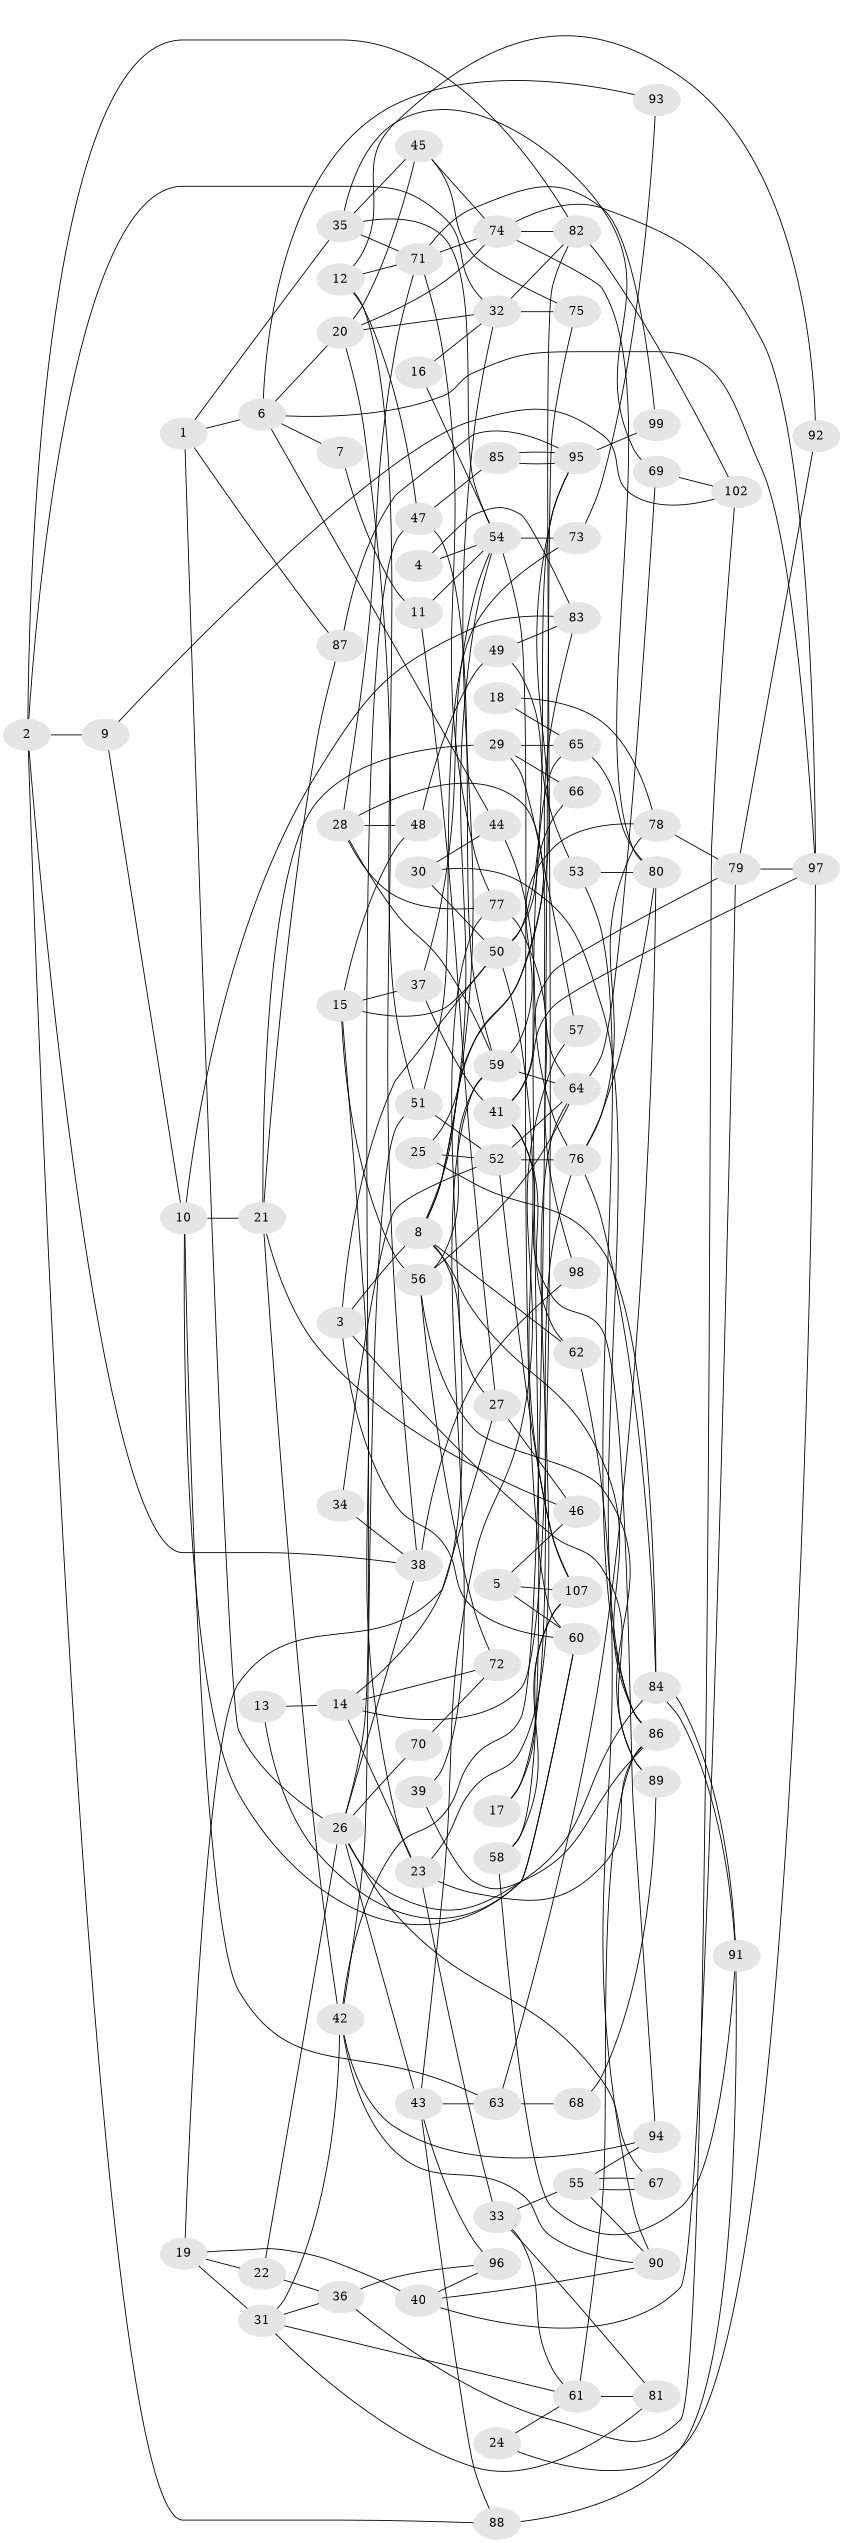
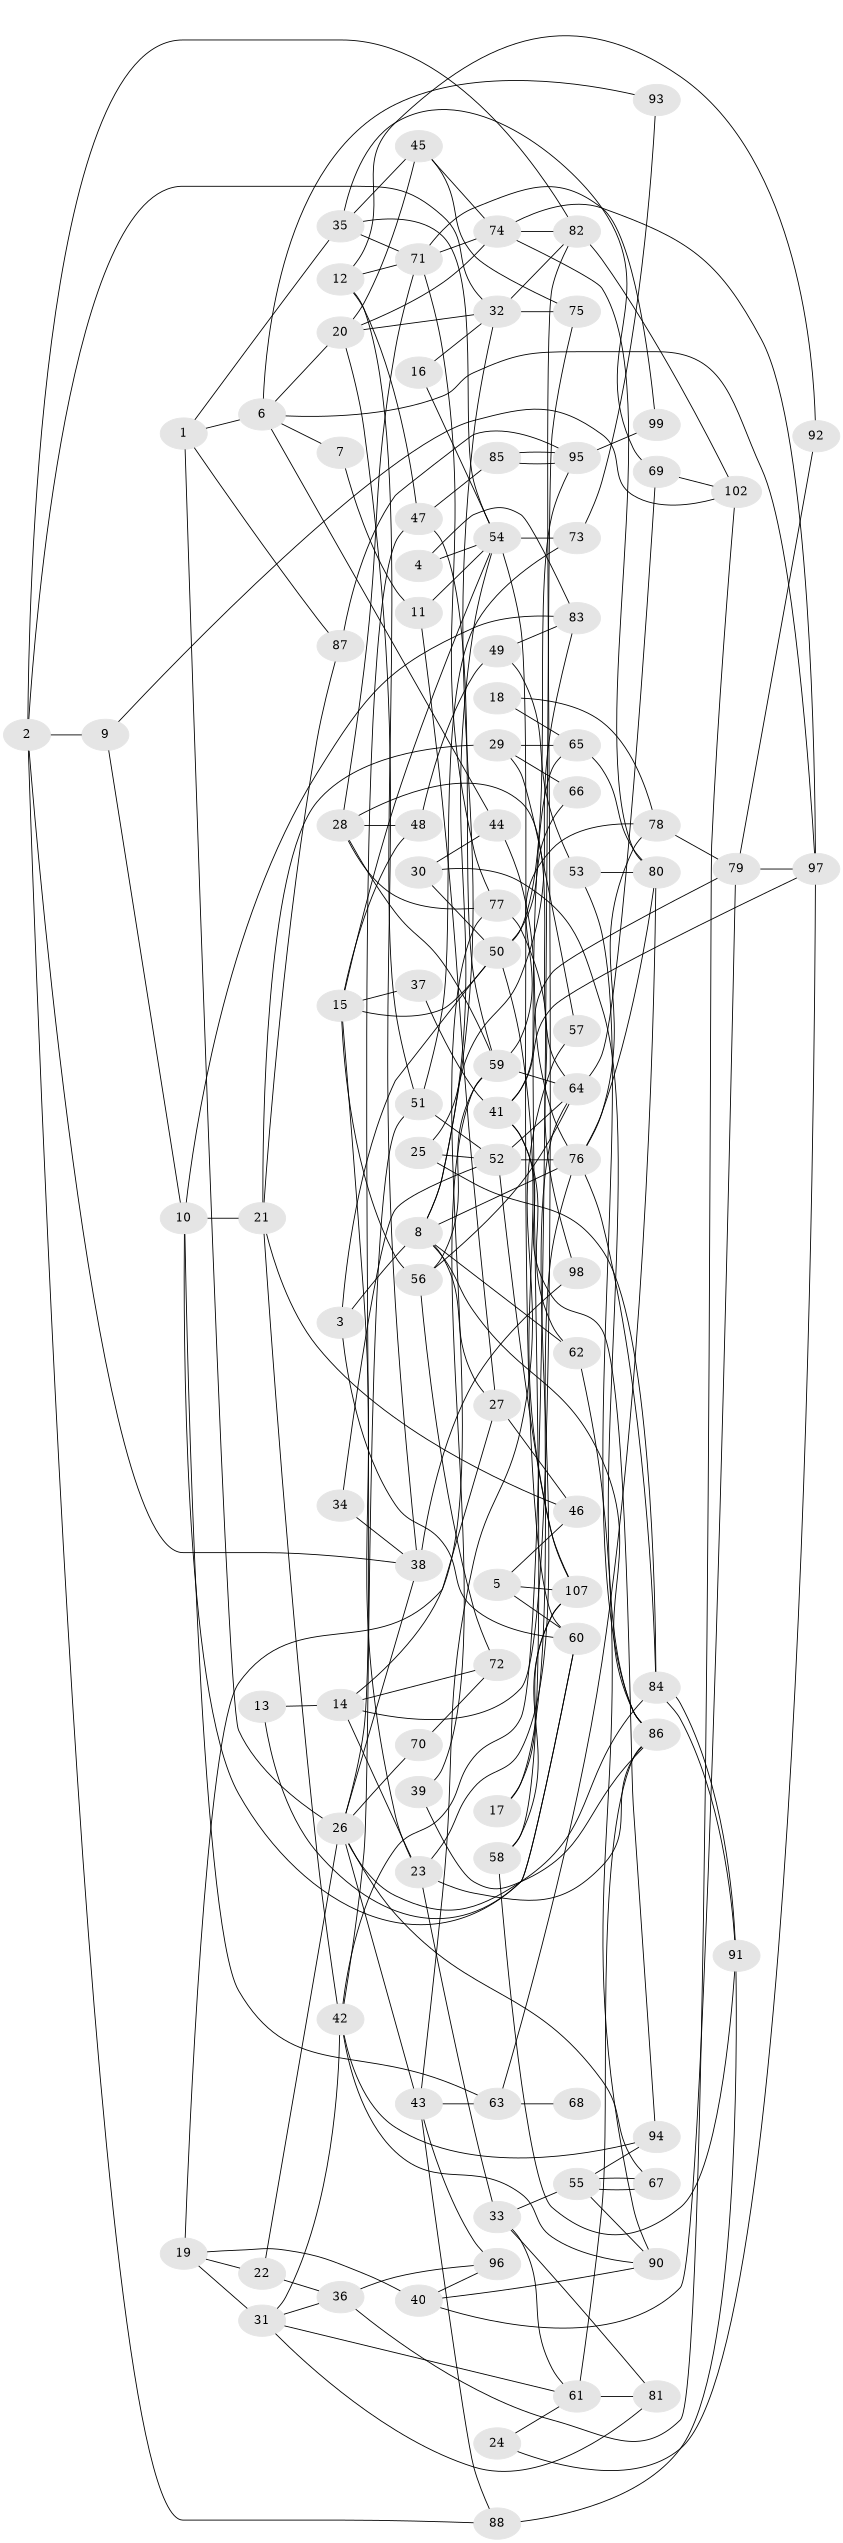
(455, 761) -> (407, 768)
(547, 856) -> (492, 1199)
(657, 1782) -> none
